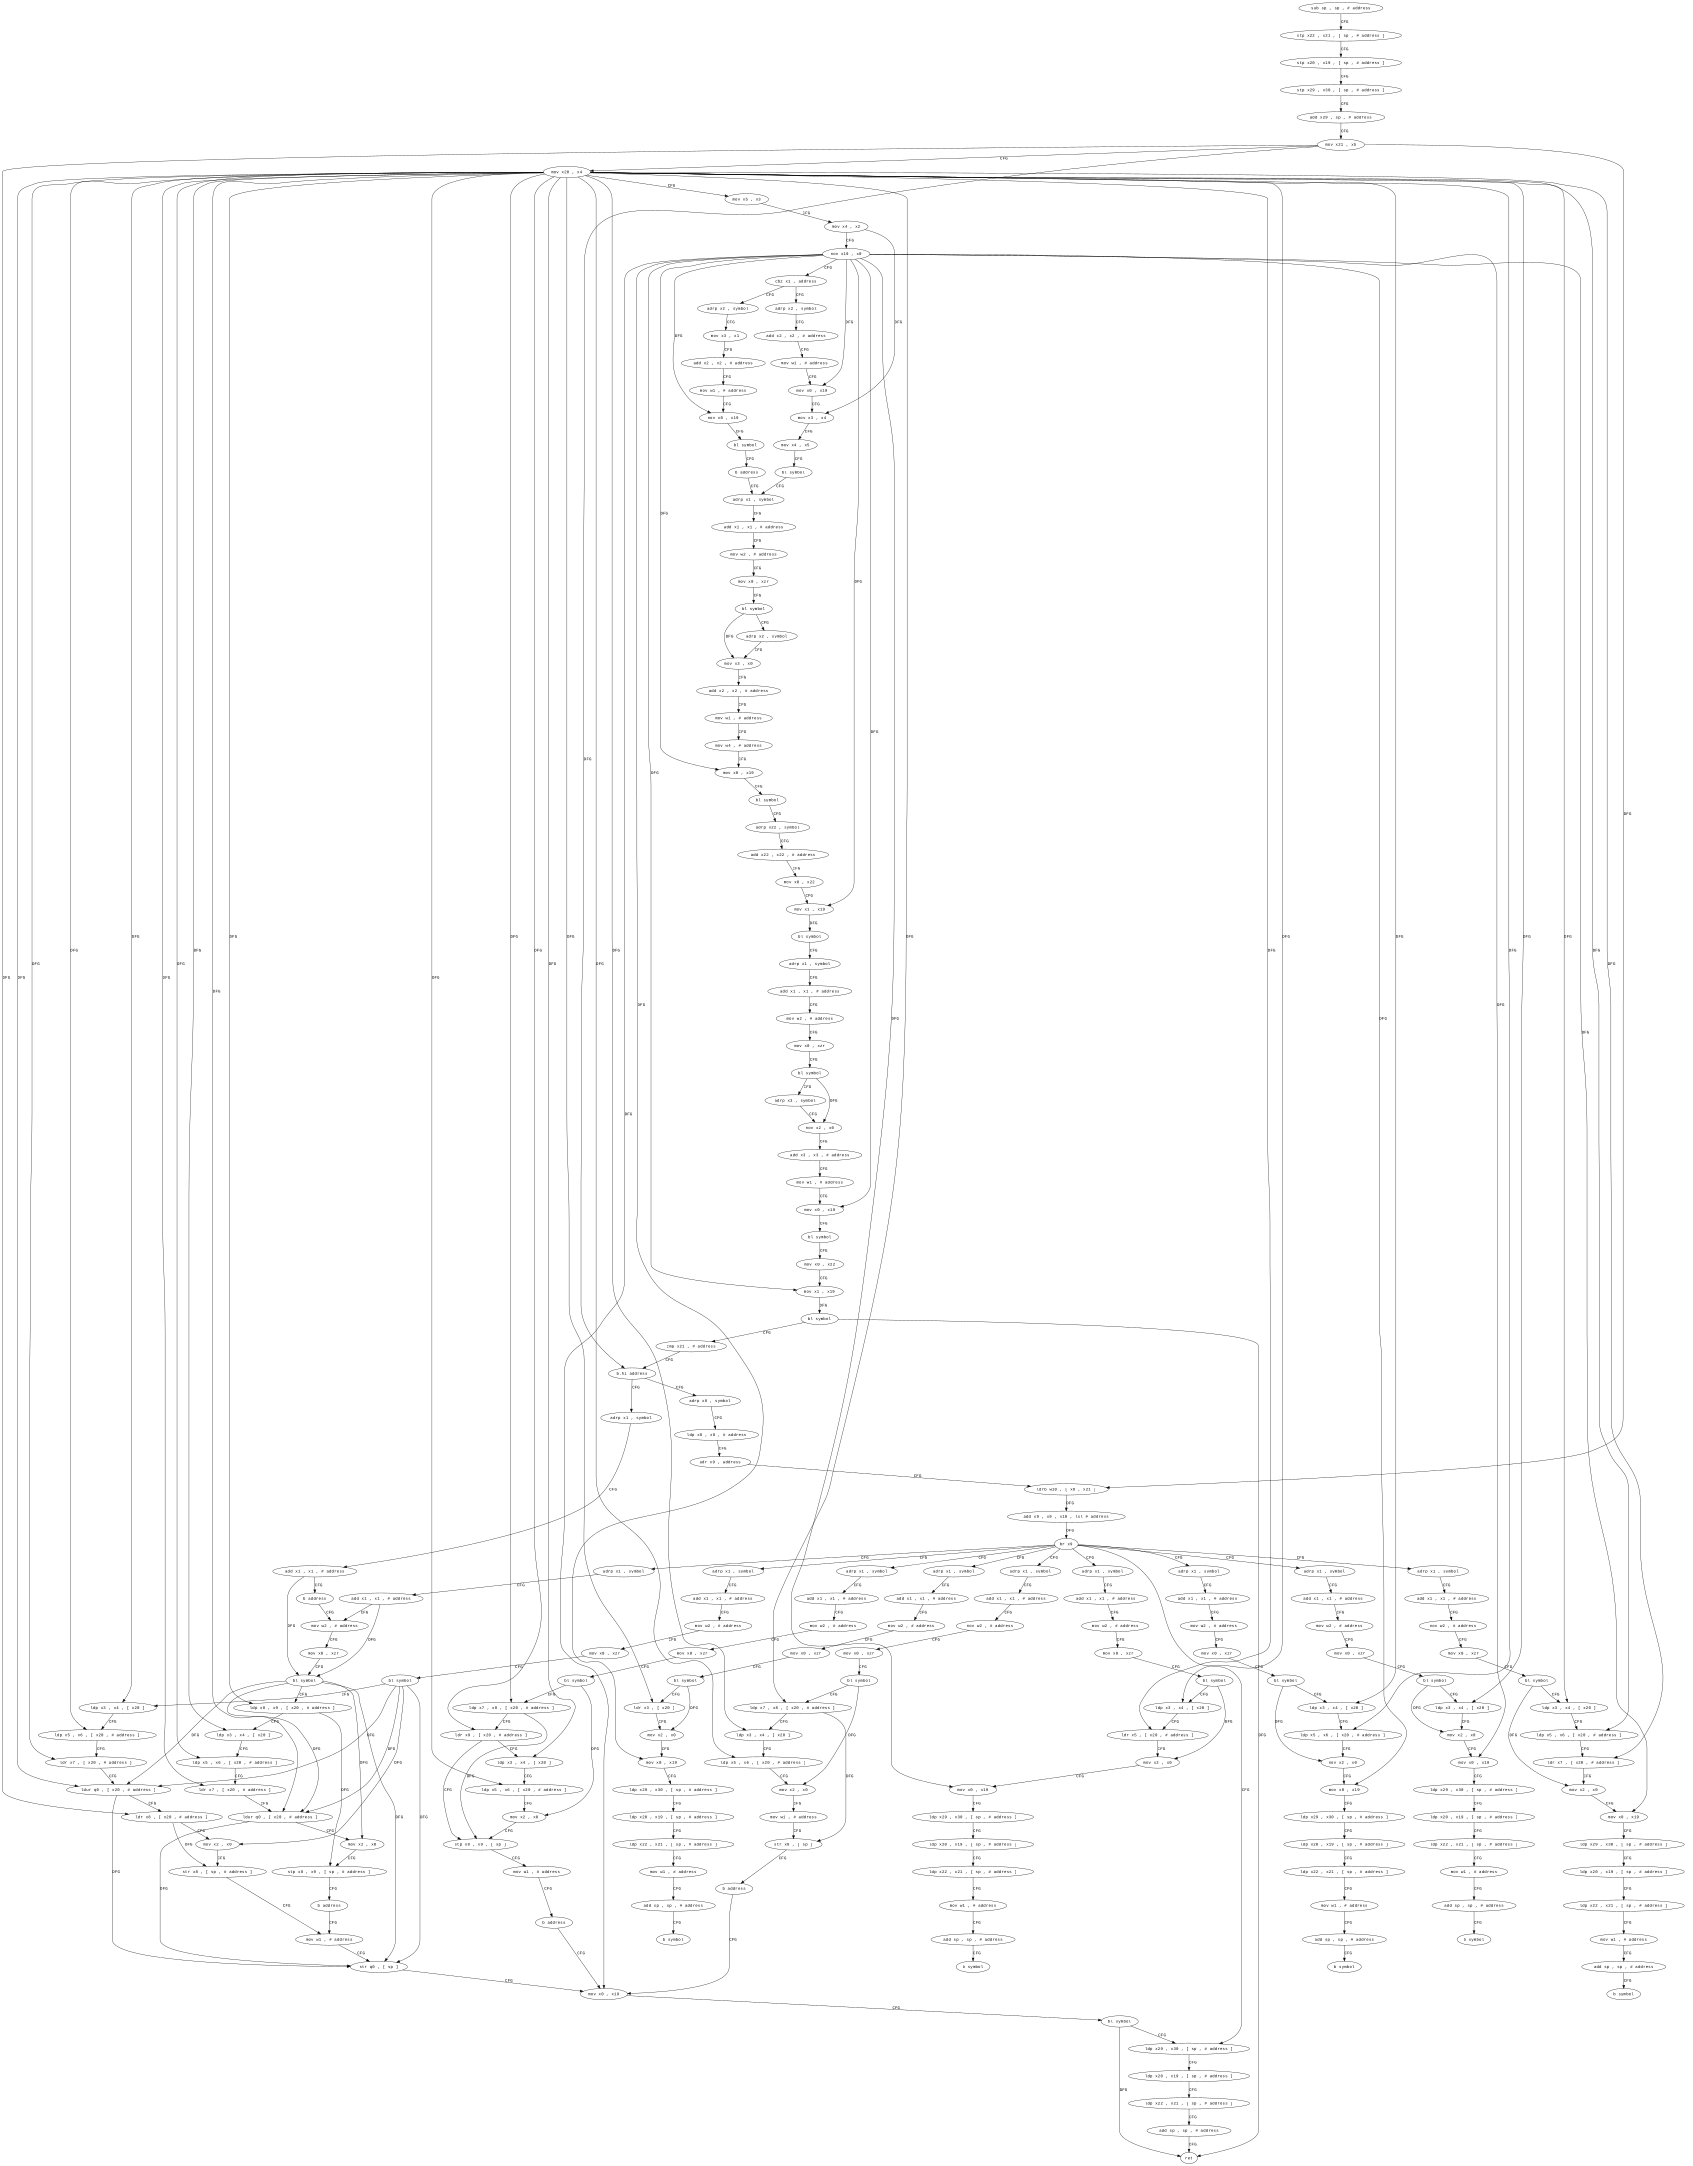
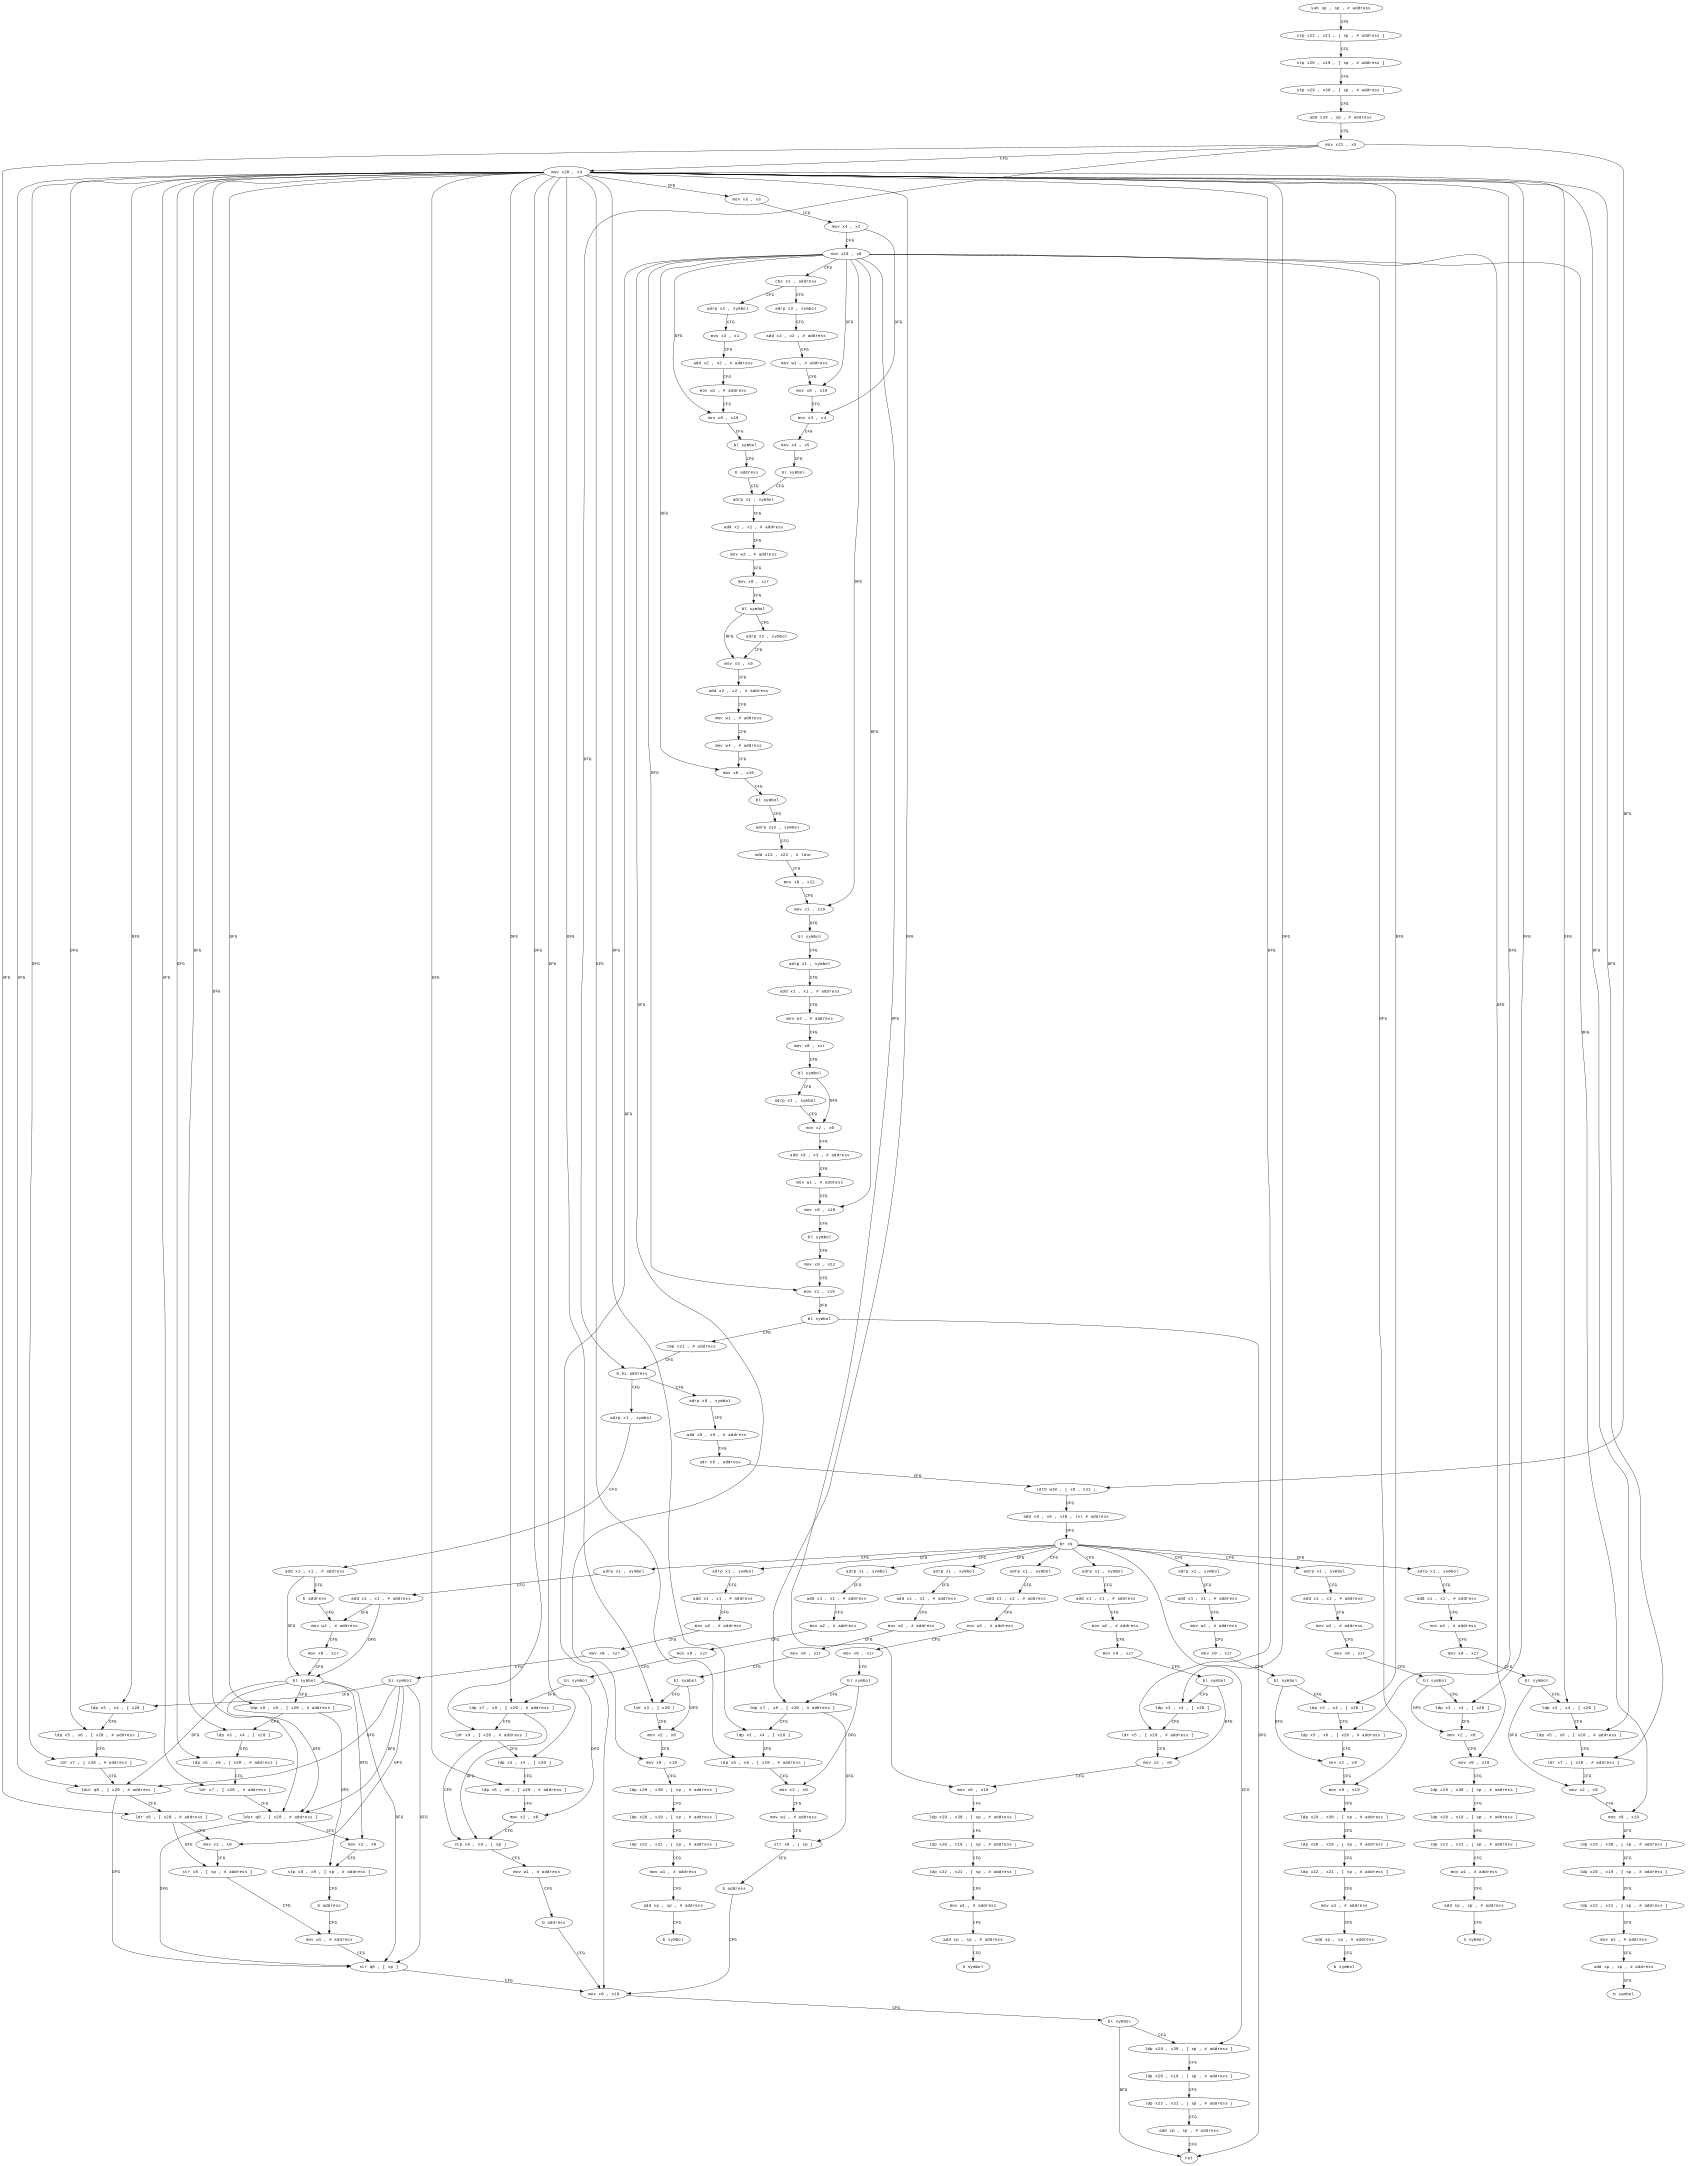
(783, 855) -> (783, 855)
(717, 1435) -> (717, 1435)
